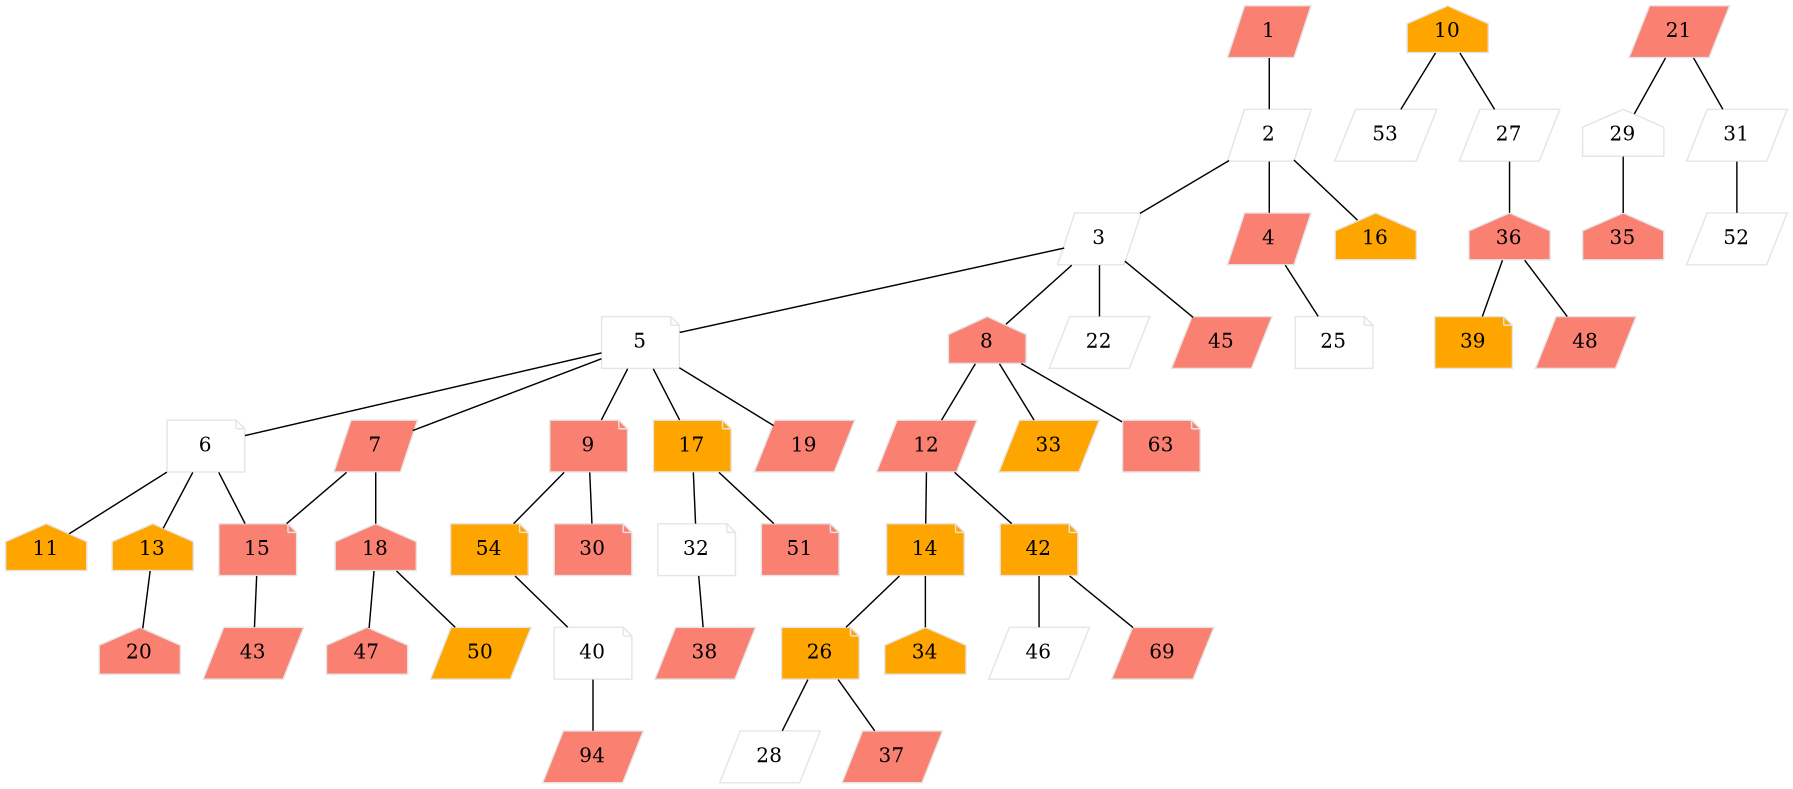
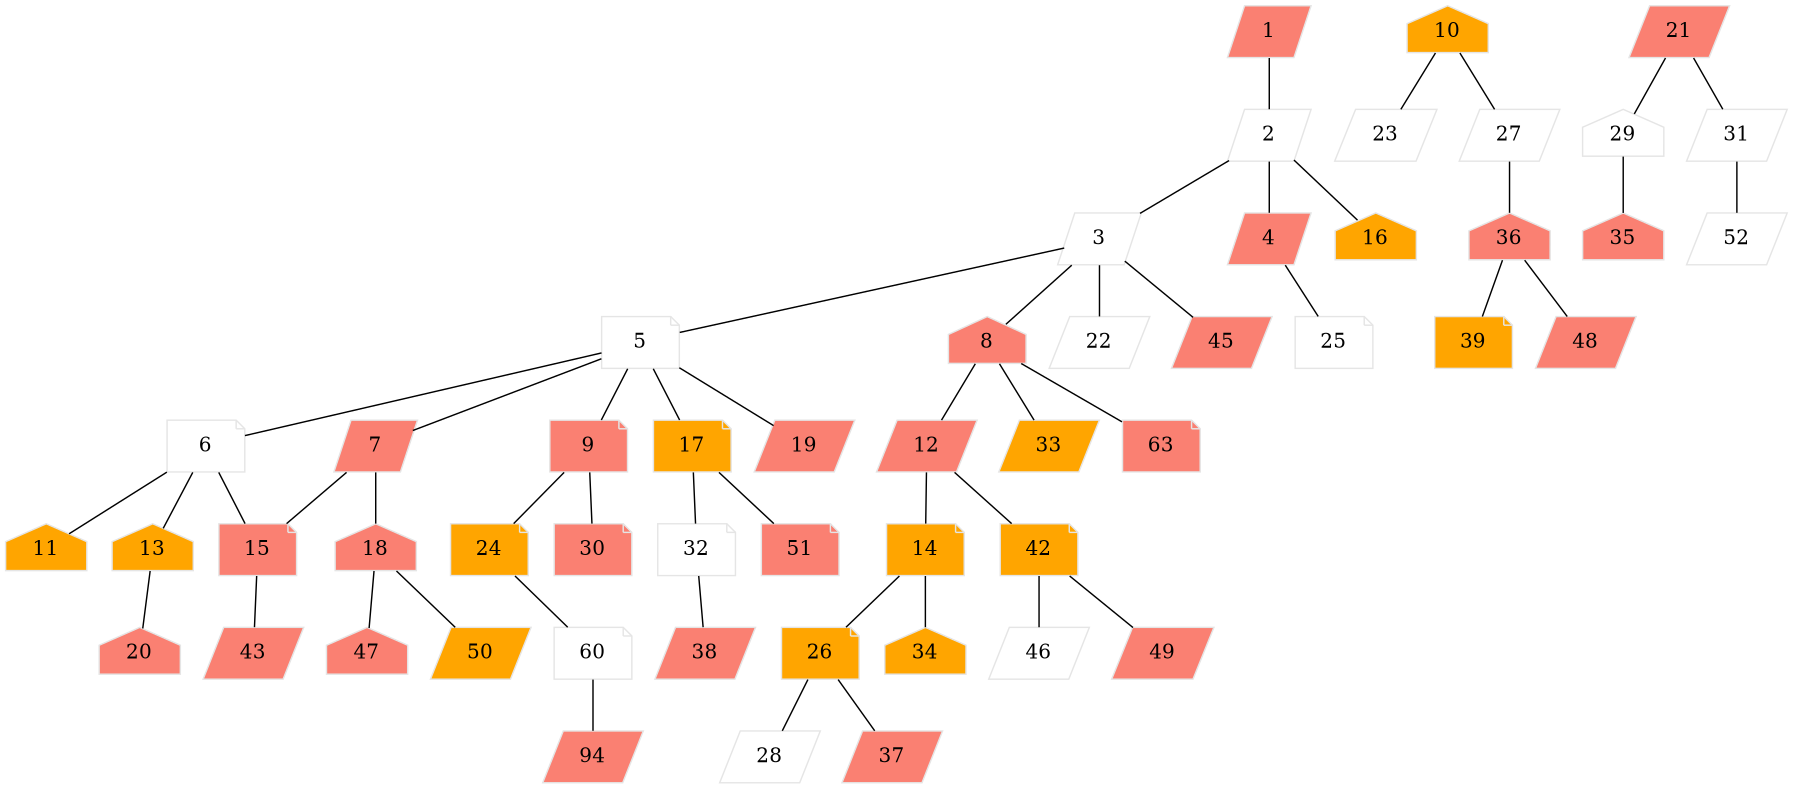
(1386, 135) -> (1386, 135)
(489, 550) -> (489, 550)
(593, 653) -> (593, 653)
(1163, 653) -> (1163, 653)
